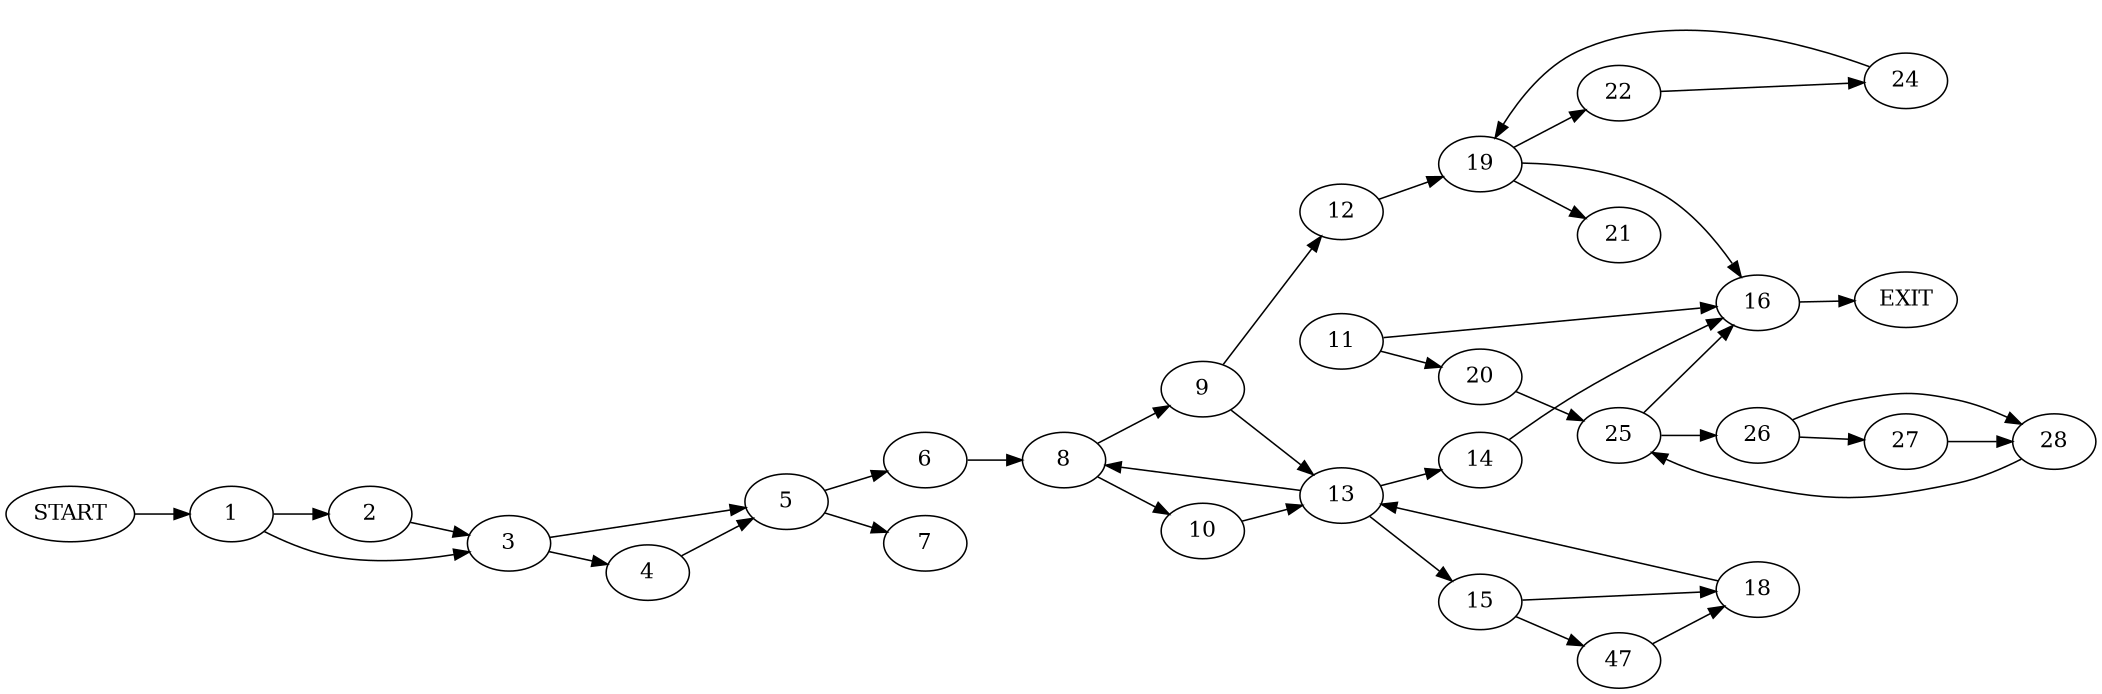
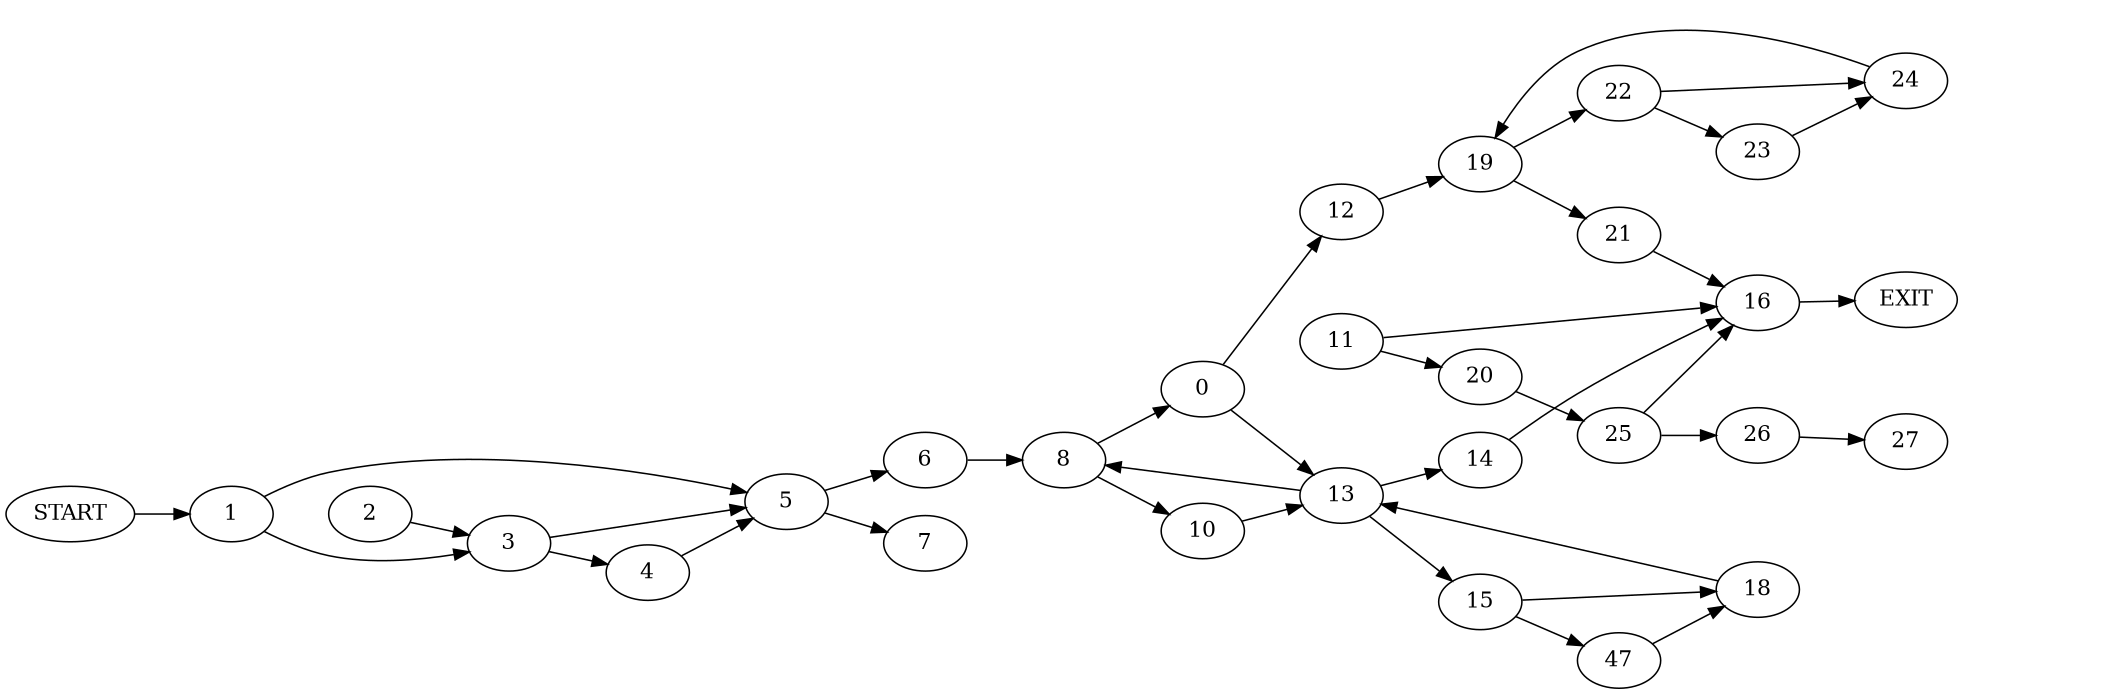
none -> (1758, 152)
(1642, 184) -> (1681, 265)
(1203, 389) -> (1203, 389)
(2054, 442) -> none
(293, 514) -> (496, 460)
